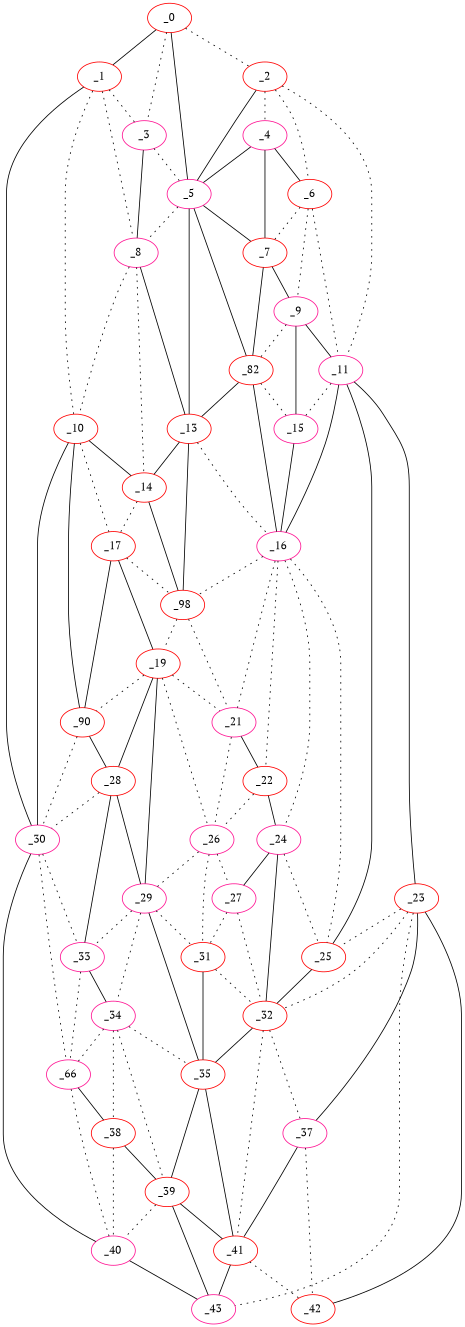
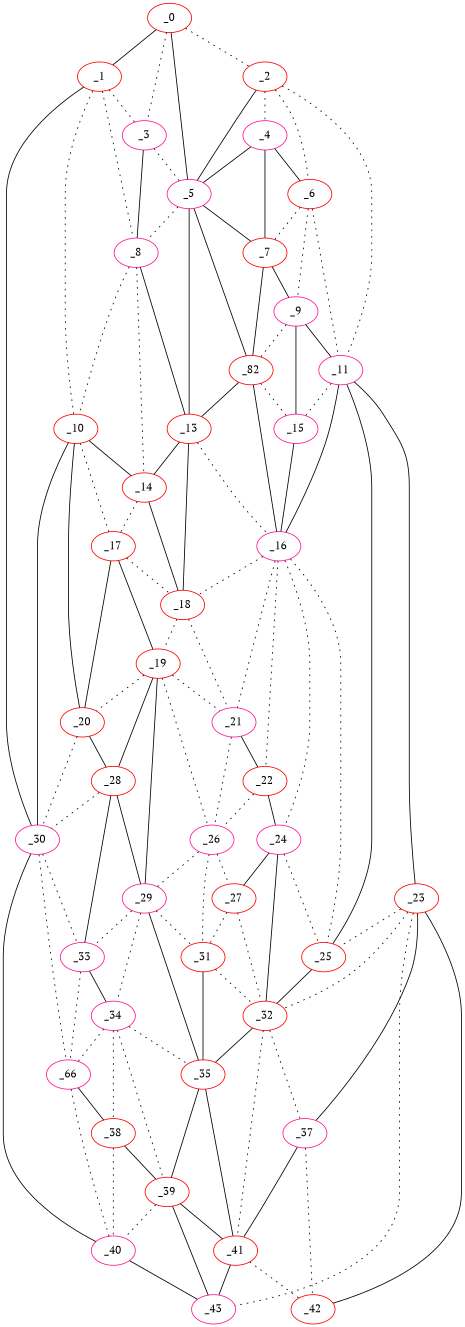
(183, 605) -> (183, 605)
(82, 722) -> (82, 722)
(234, 898) -> (234, 898)
